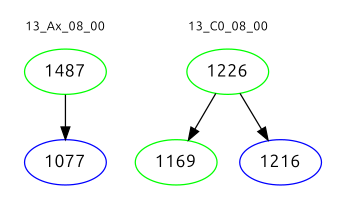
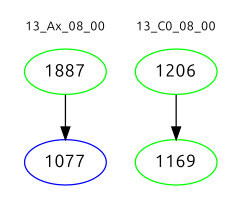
(65, 72) -> (65, 72)
(228, 72) -> (176, 72)
(281, 162) -> none
